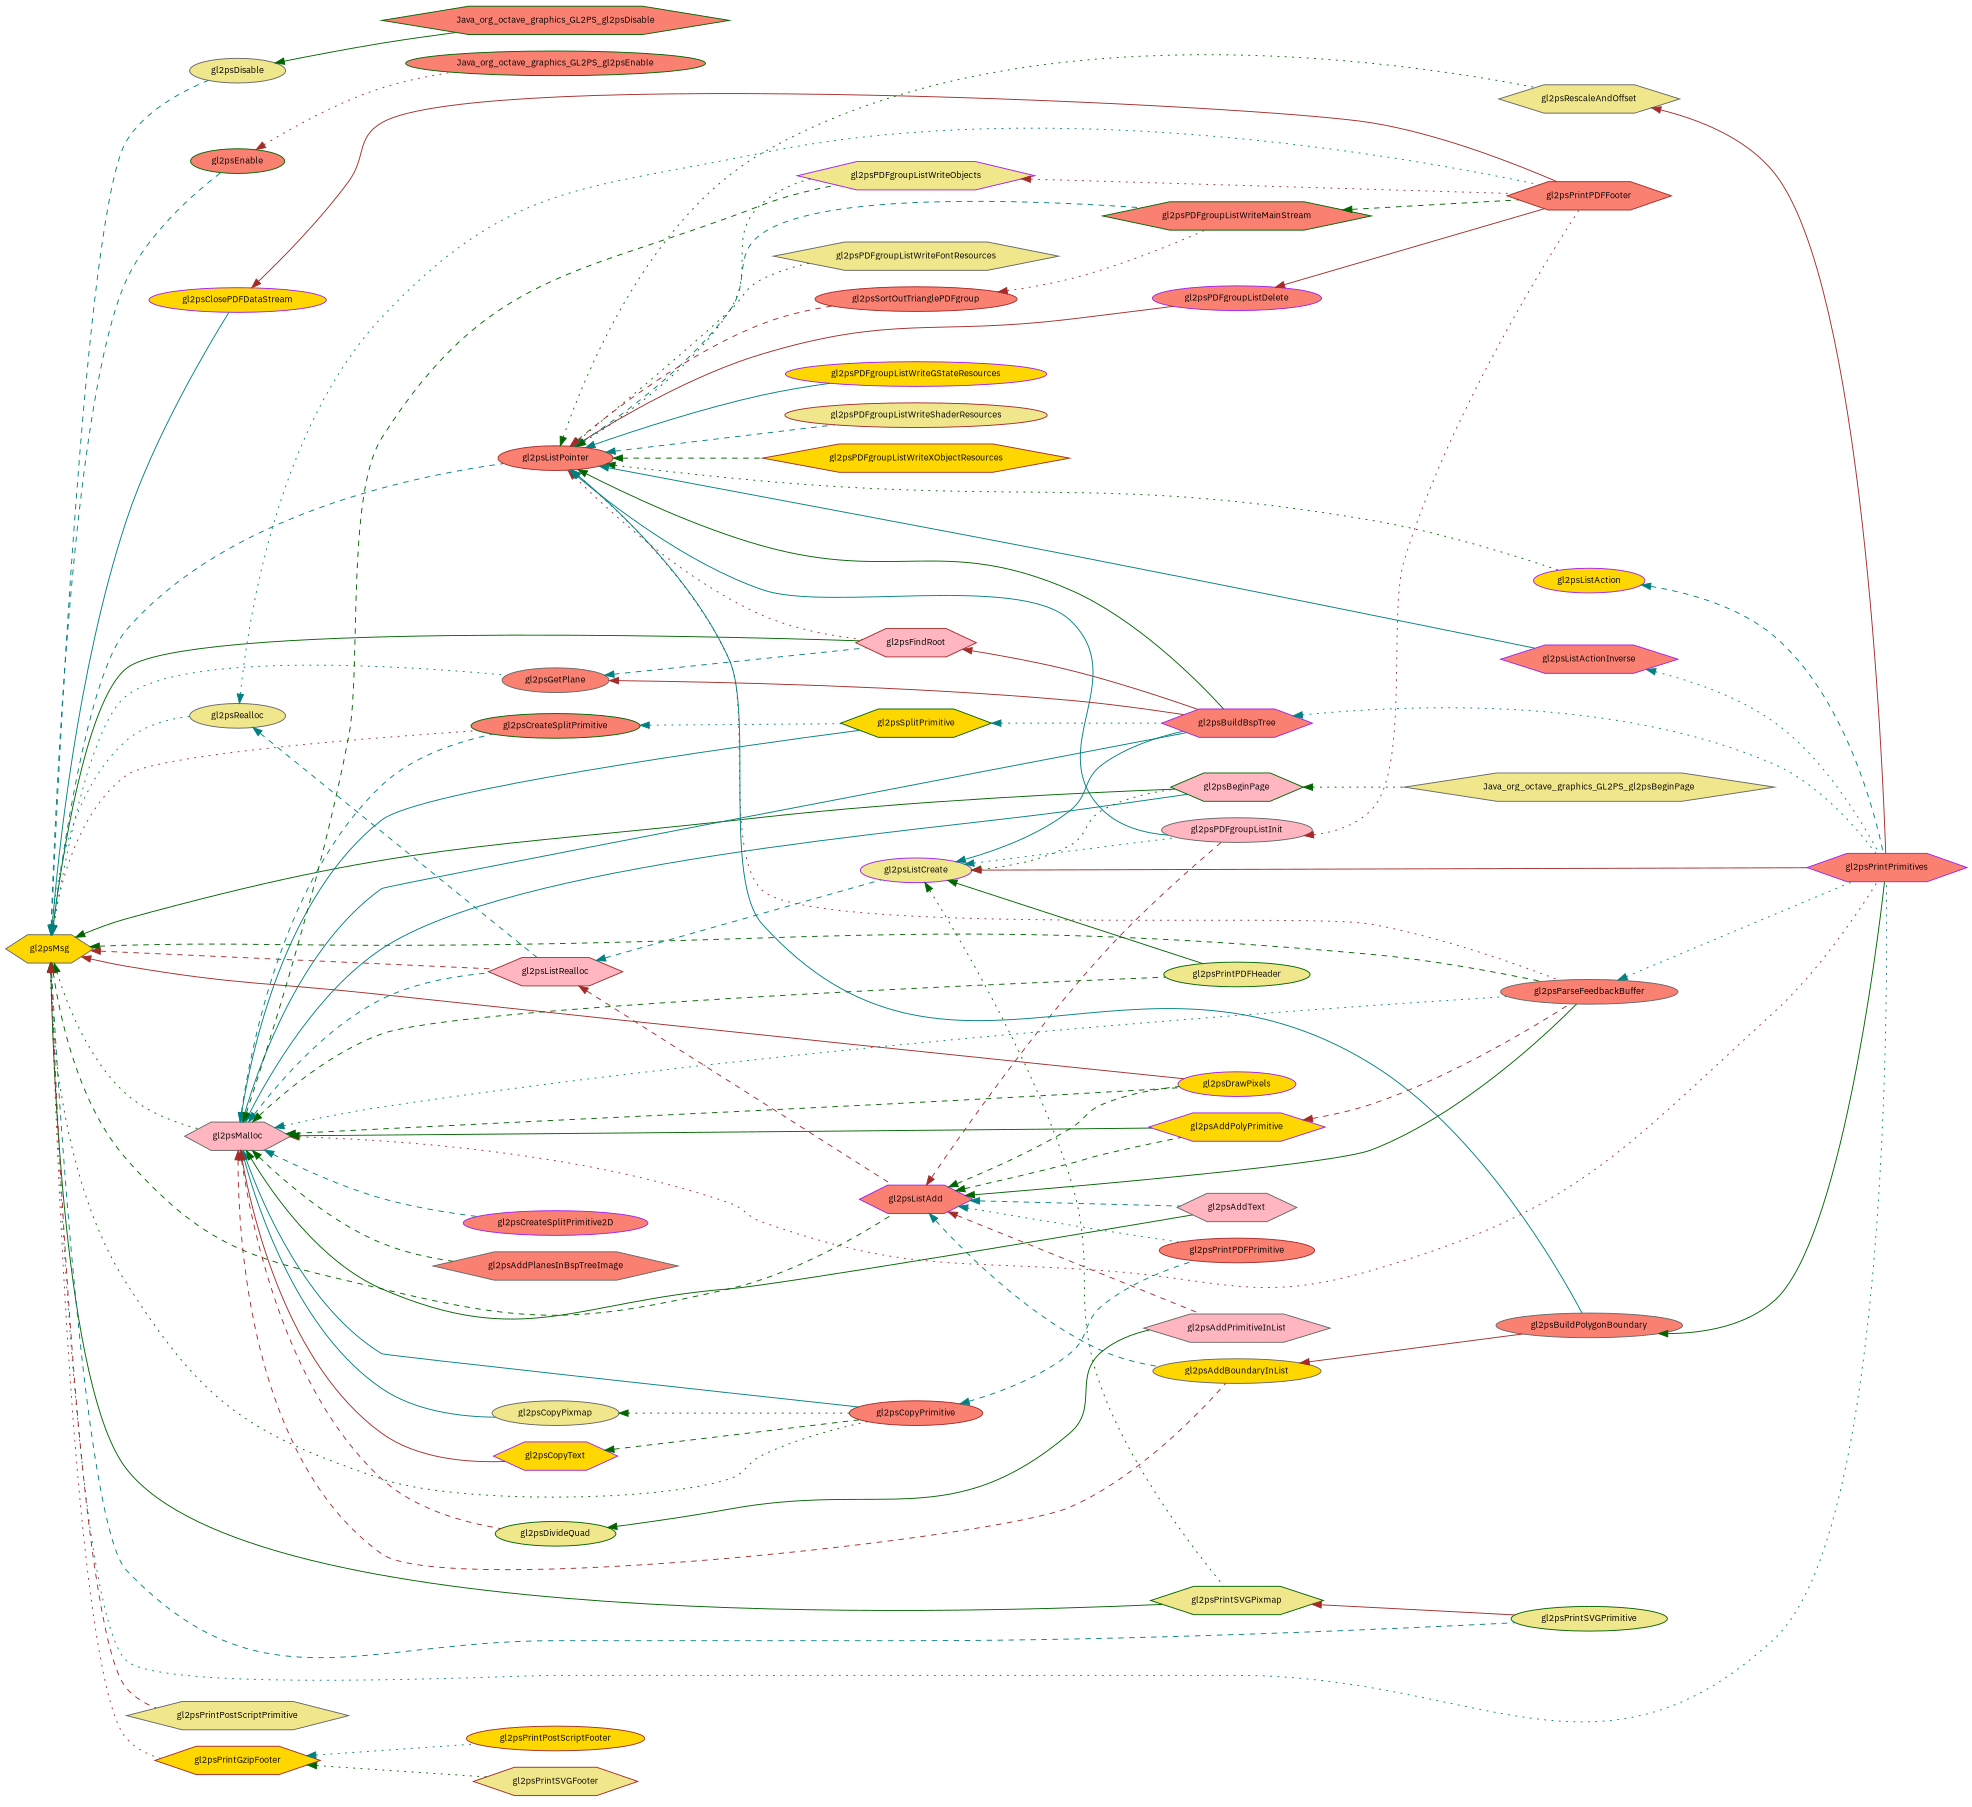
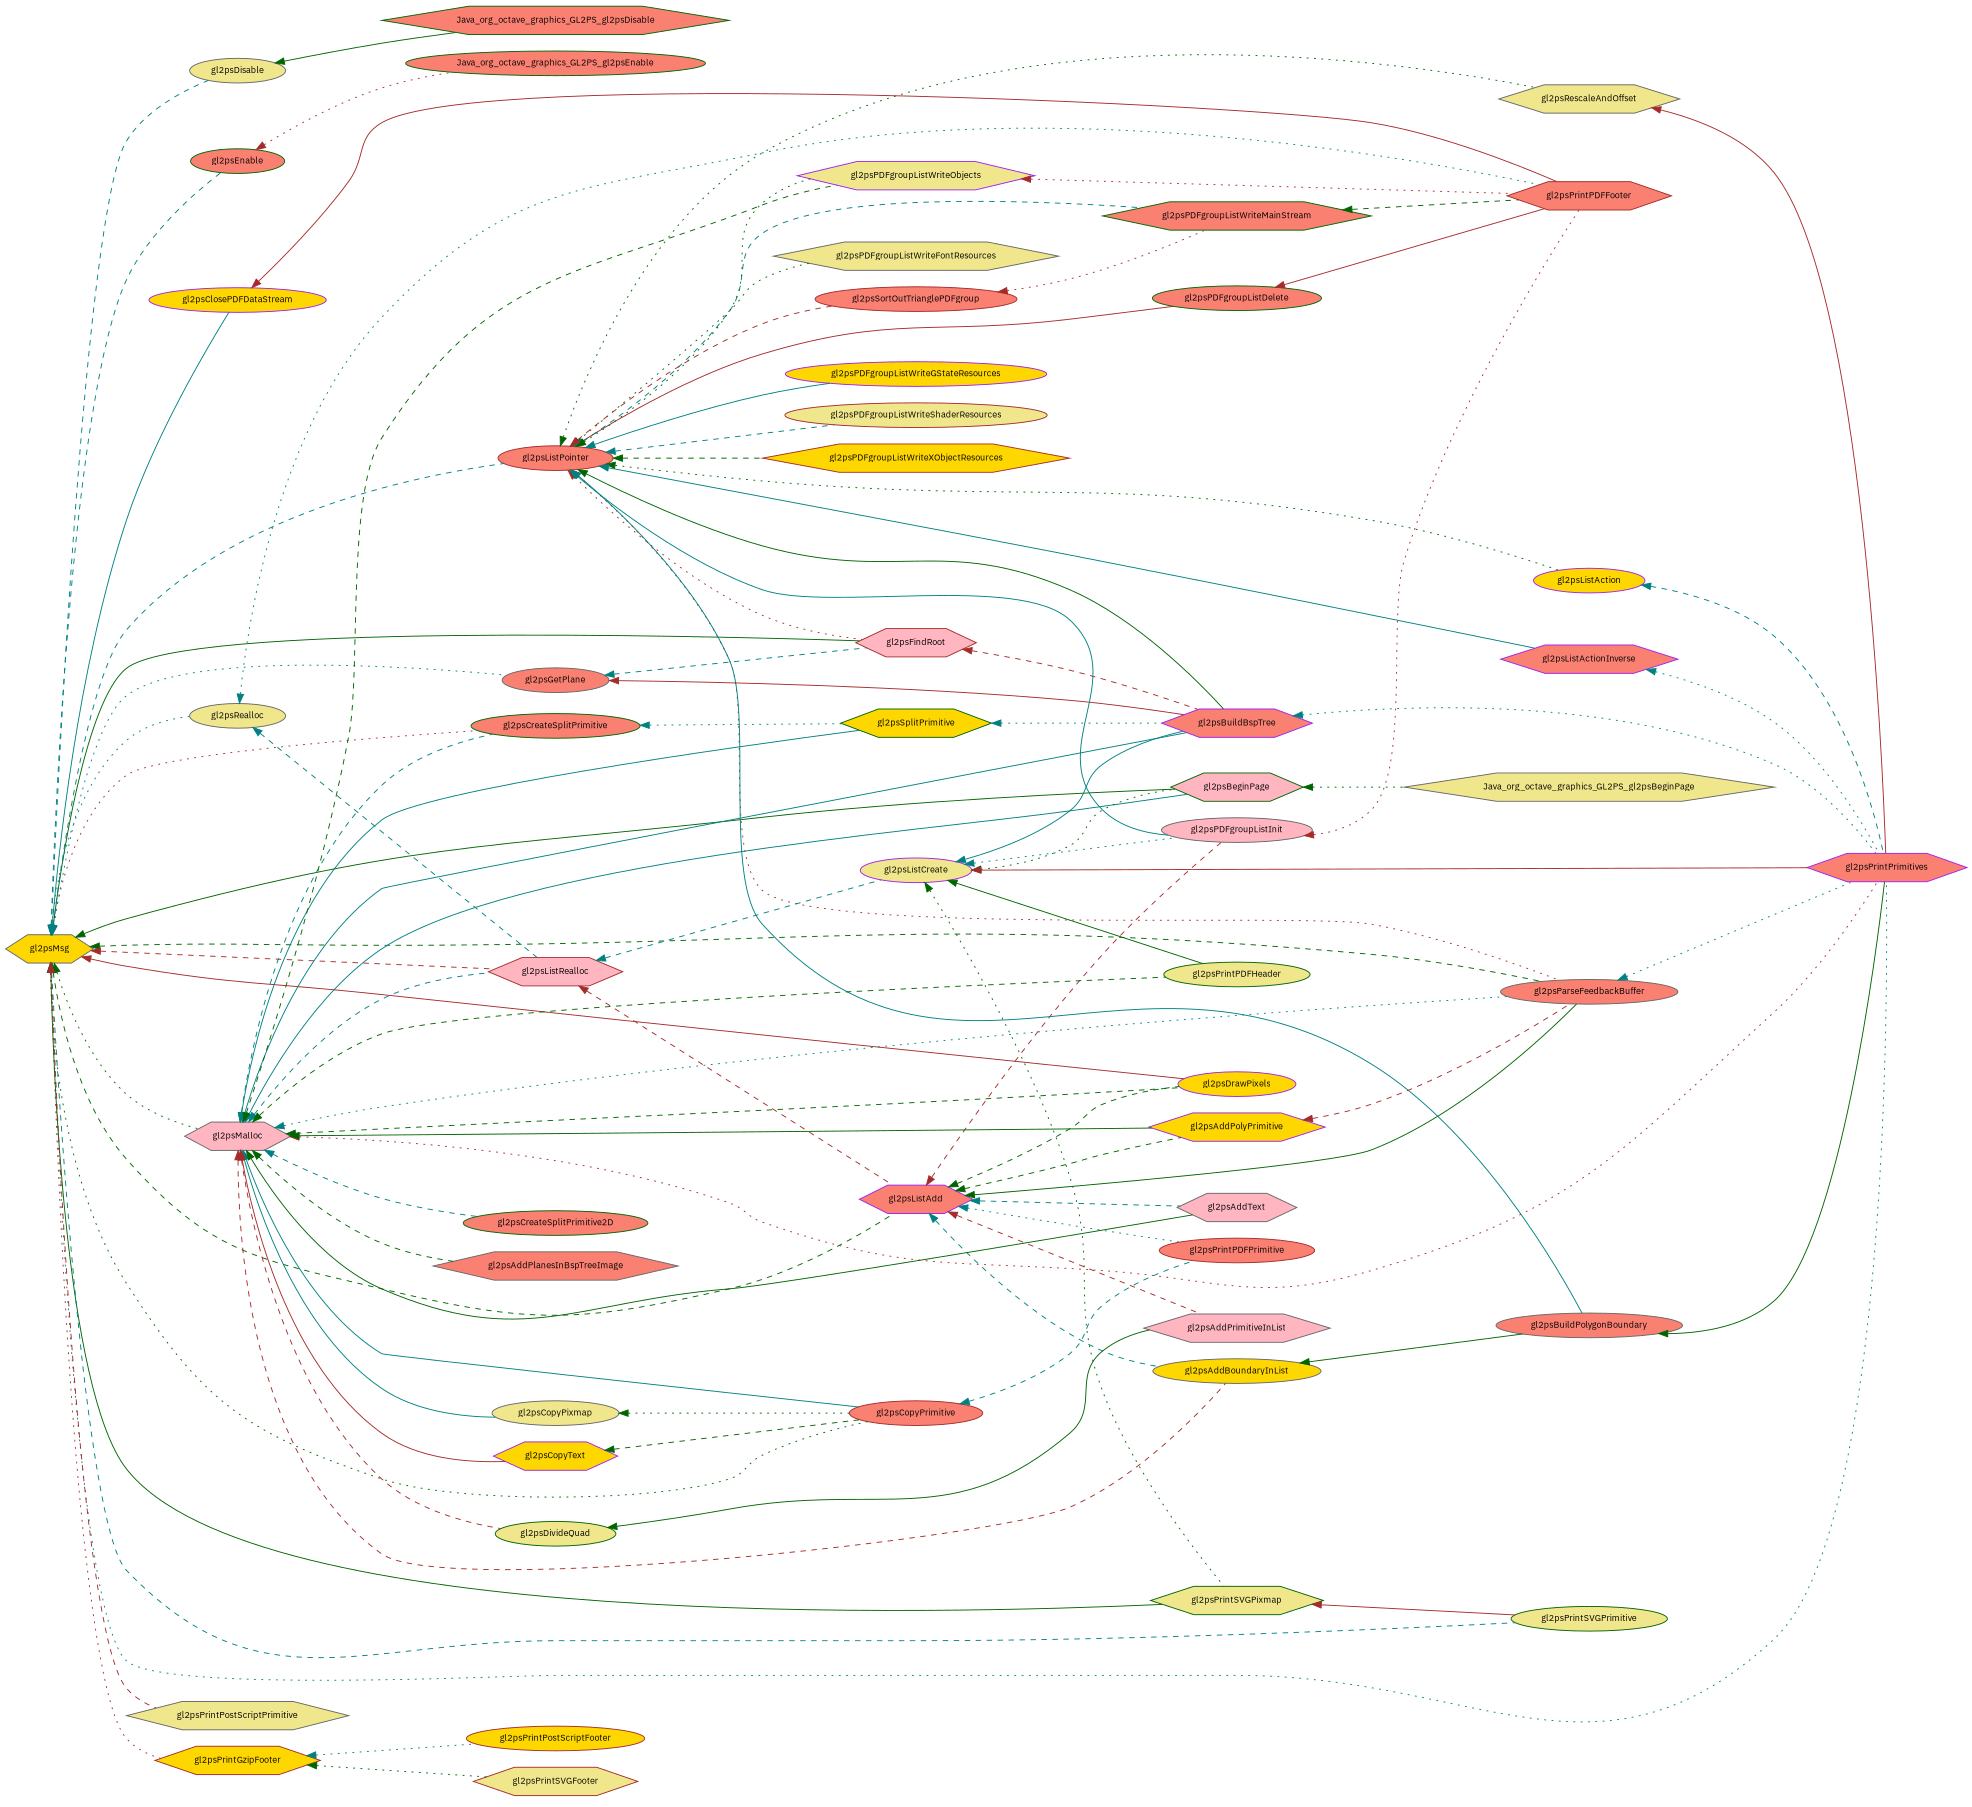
(1237, 298) -> (1237, 298)
(1086, 674) -> (1086, 674)
(556, 1223) -> (556, 1223)
(1416, 1348) -> (1416, 1348)
